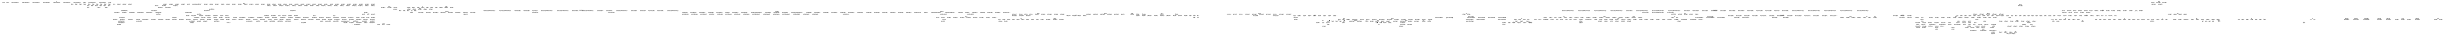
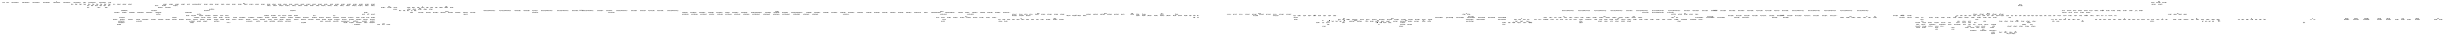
none -> (1460, 18)
